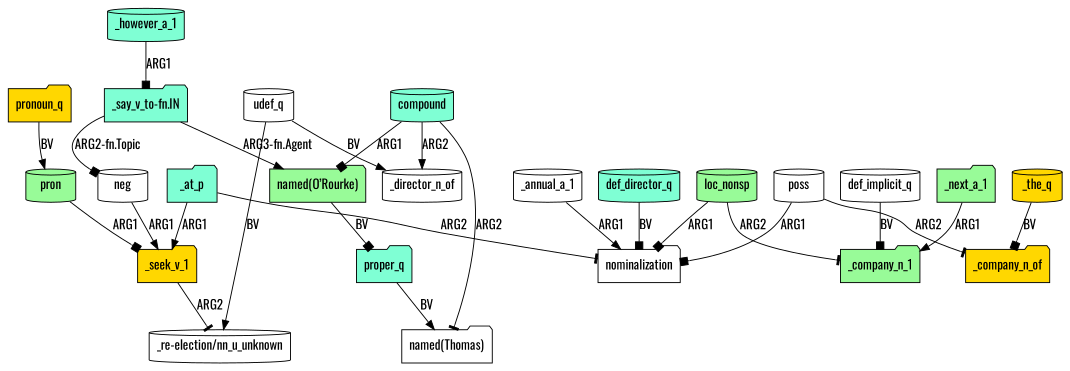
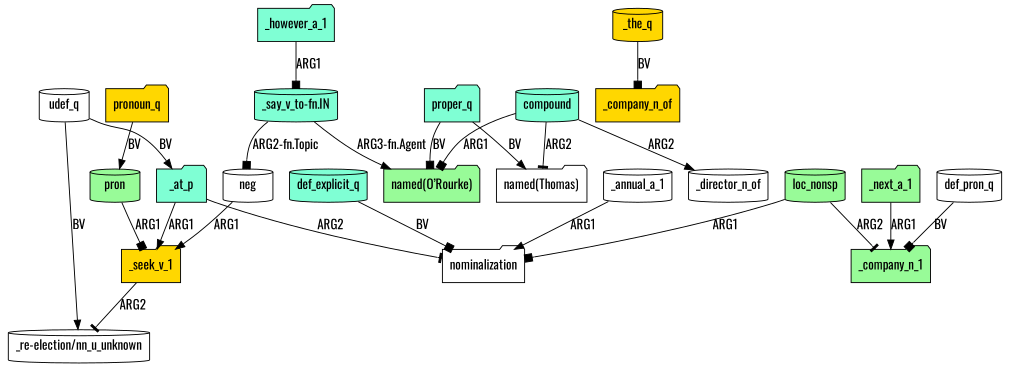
(146, 25) -> (296, 25)
(146, 105) -> (296, 105)
(334, 145) -> (137, 134)
(639, 186) -> (328, 186)
(799, 186) -> none
(880, 186) -> (969, 186)
(348, 222) -> (432, 140)
